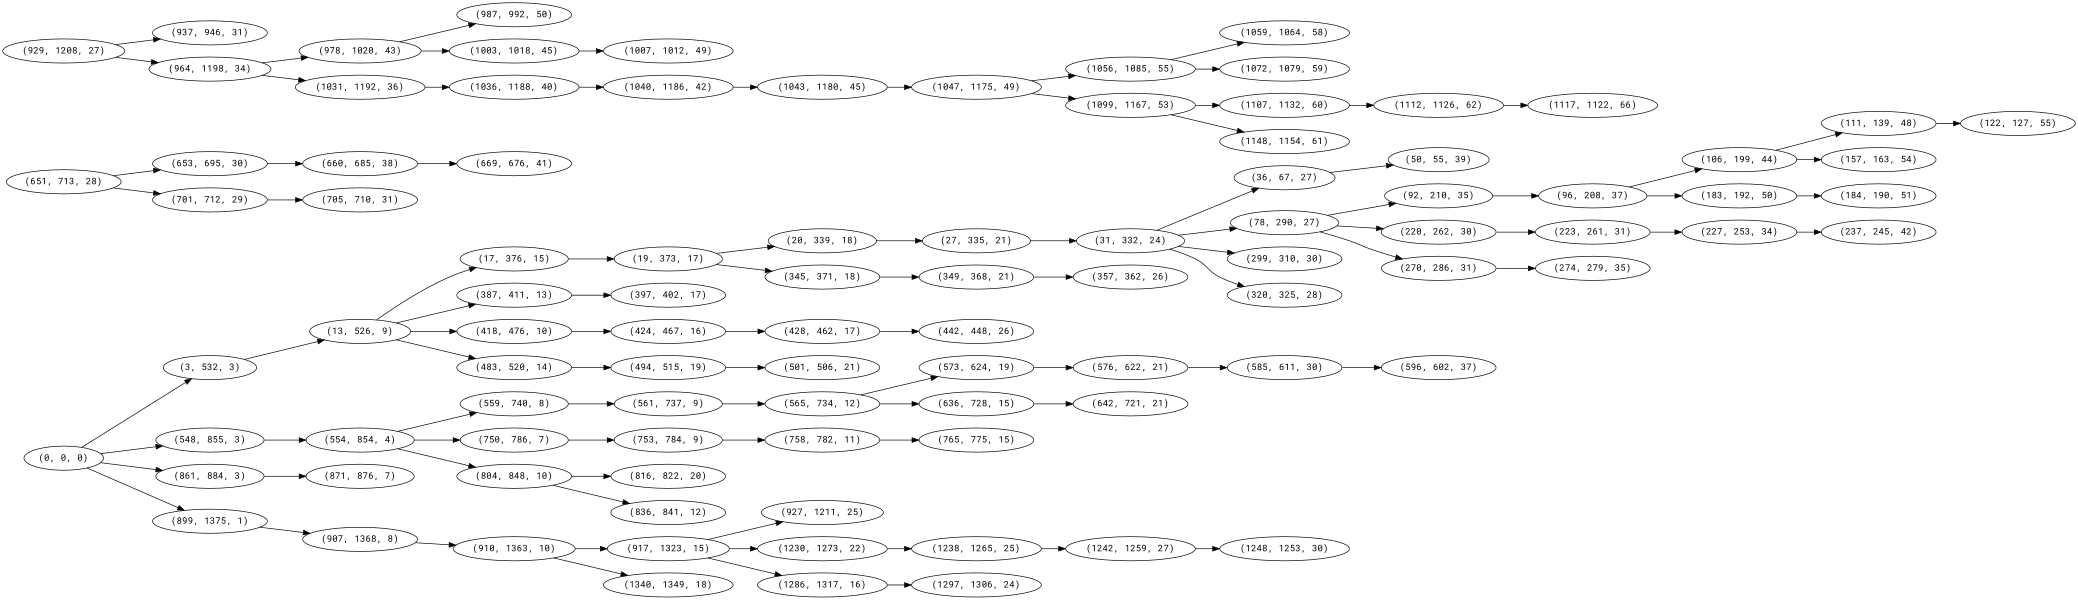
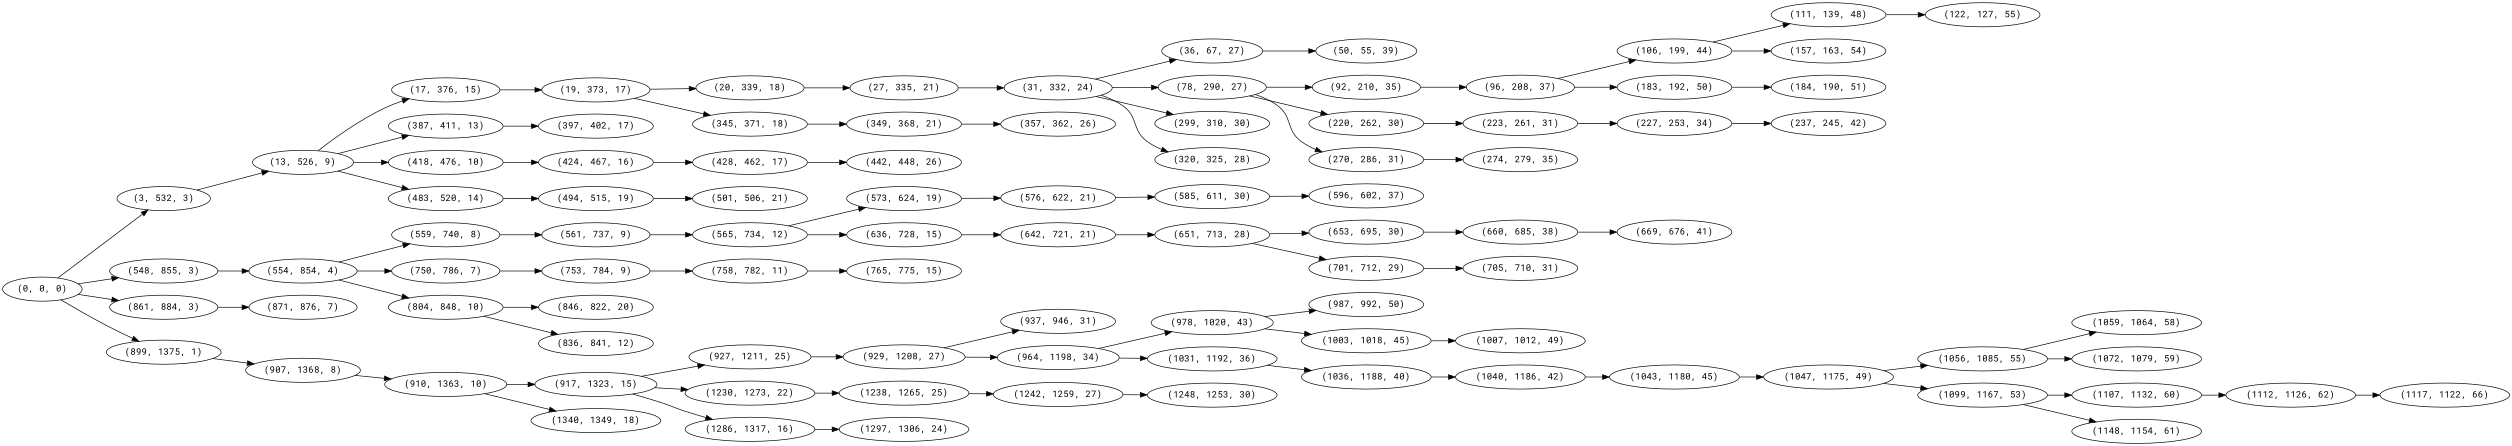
none -> (1132, 235)
none -> (824, 357)
(668, 476) -> (596, 307)
